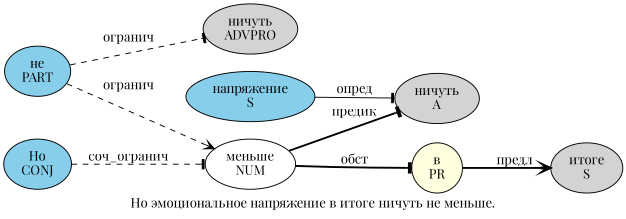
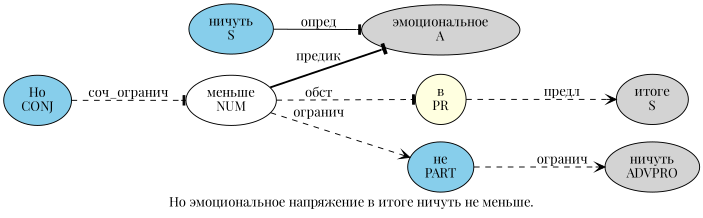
(136, 52) -> (535, 167)
(250, 97) -> (231, 29)
(437, 98) -> (441, 30)
(136, 114) -> (336, 134)
(351, 167) -> (343, 100)
(502, 168) -> (536, 99)
